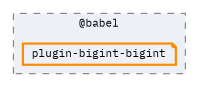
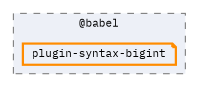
(99, 54) -> (99, 54)
